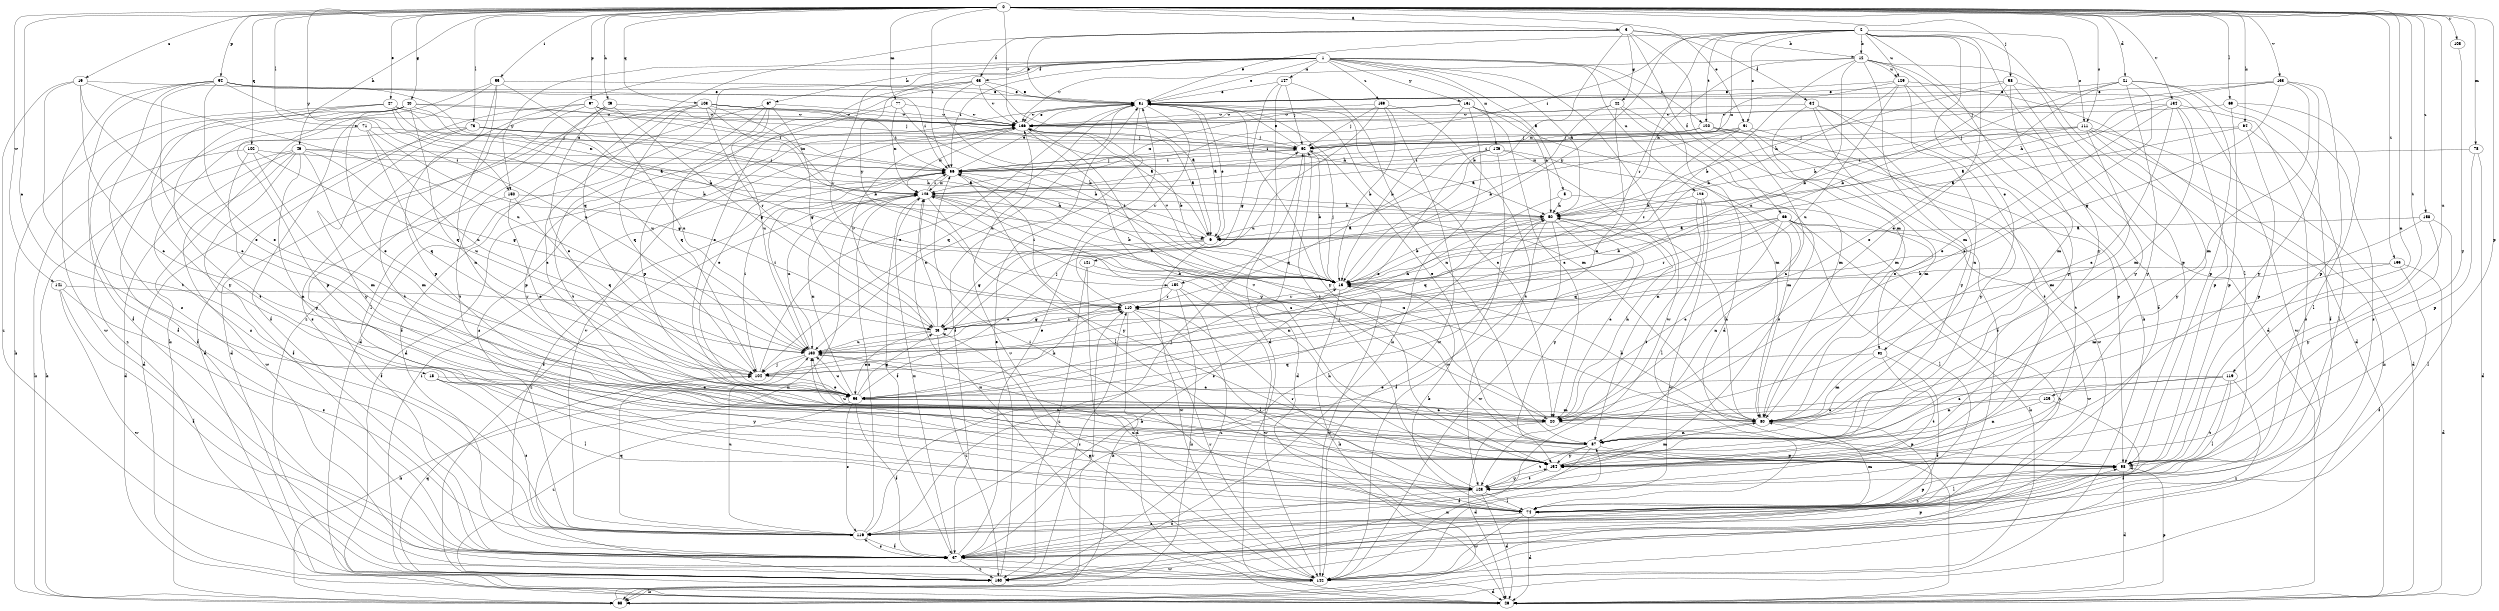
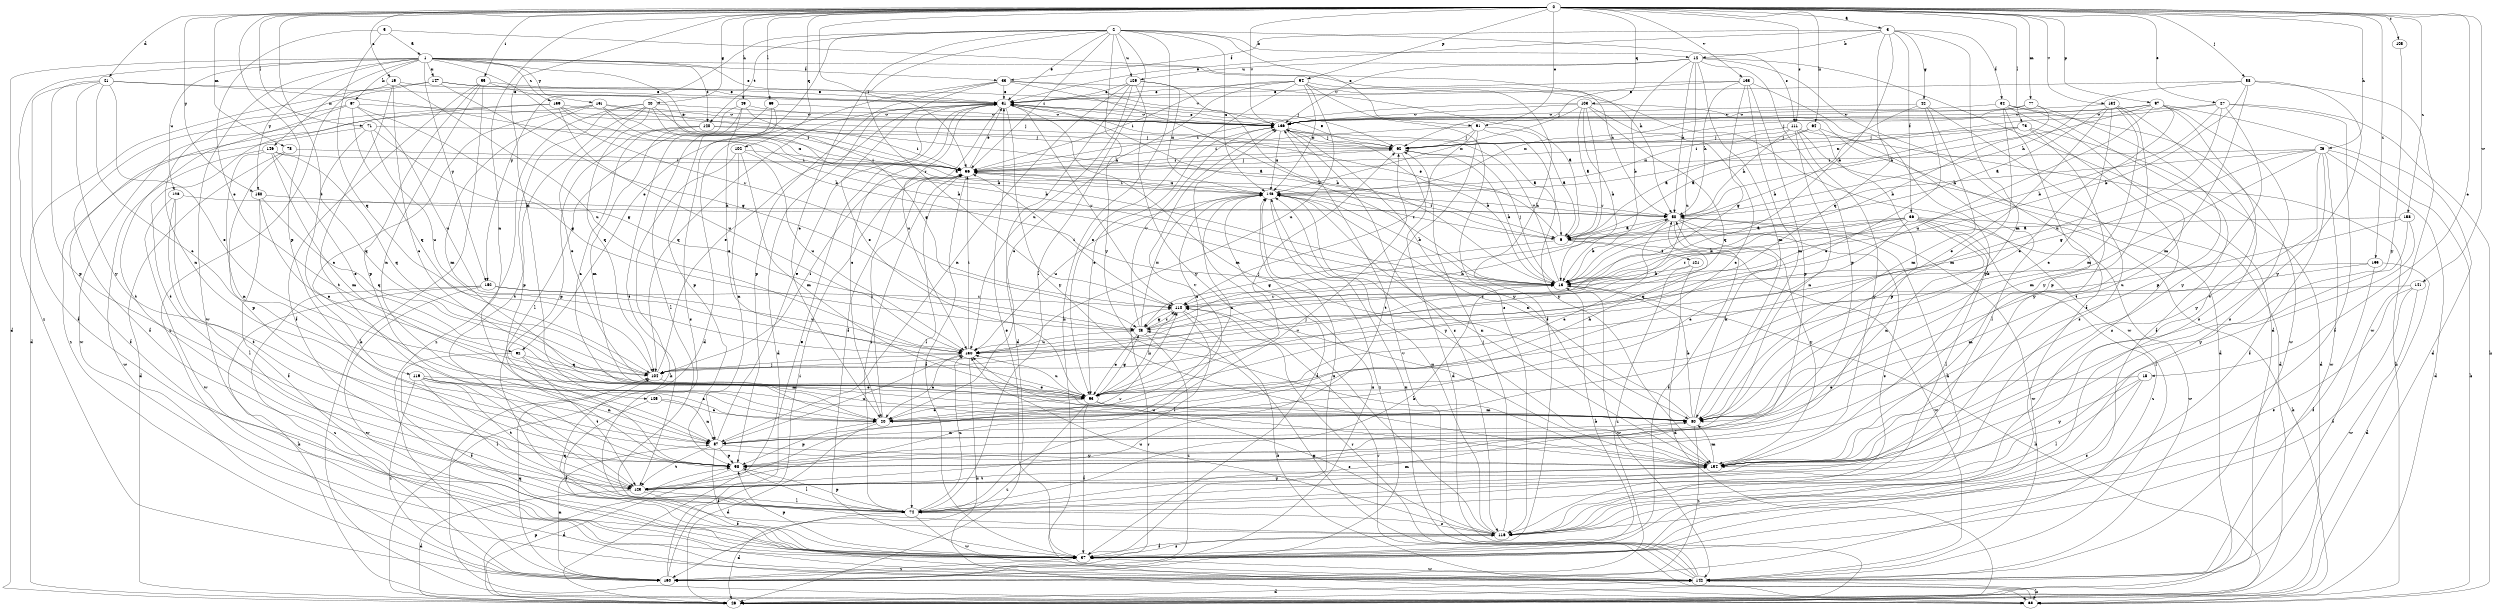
(1468, 89) -> (404, 43)
(427, 322) -> (1681, 359)
(1392, 342) -> (71, 342)
(1208, 444) -> (1408, 510)
